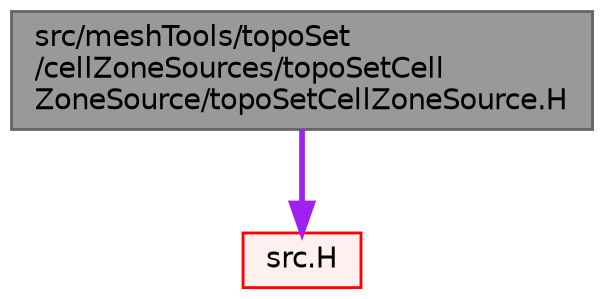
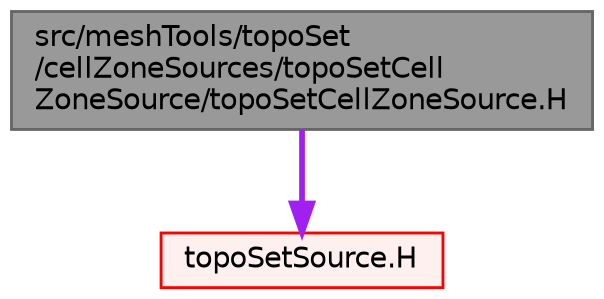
(302, 260) -> (302, 260)
